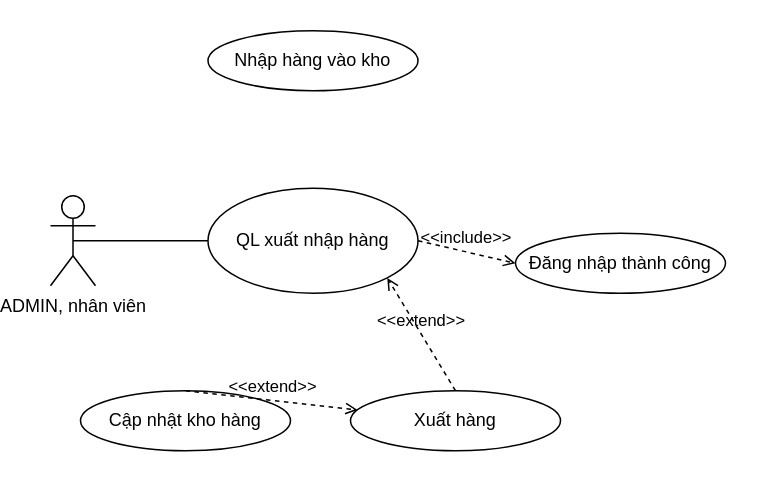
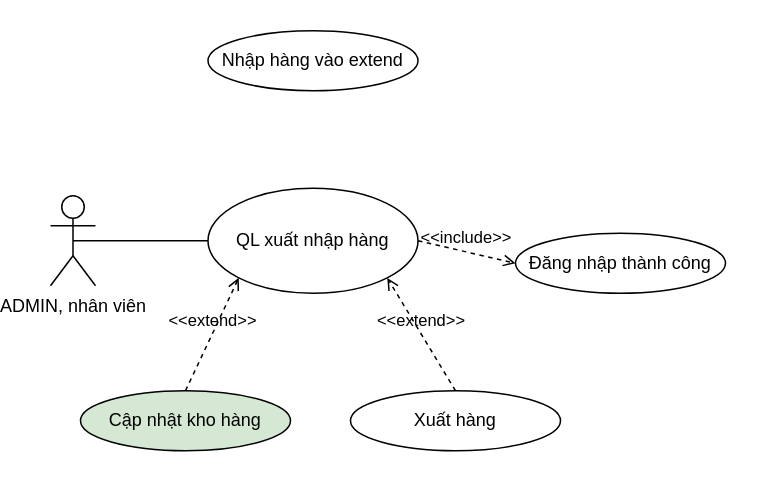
(313, 61) -> (313, 61)
(269, 400) -> (211, 336)
(185, 421) -> (185, 421)
